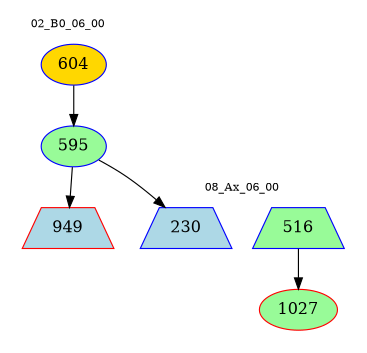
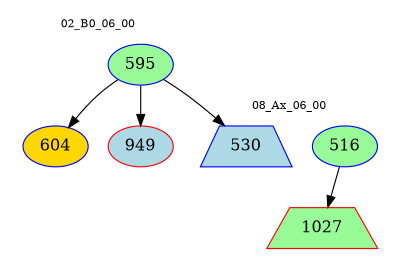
(74, 100) -> (95, 97)
(68, 228) -> (141, 146)
(186, 228) -> (246, 146)
(298, 228) -> (345, 146)
(298, 310) -> (322, 228)
